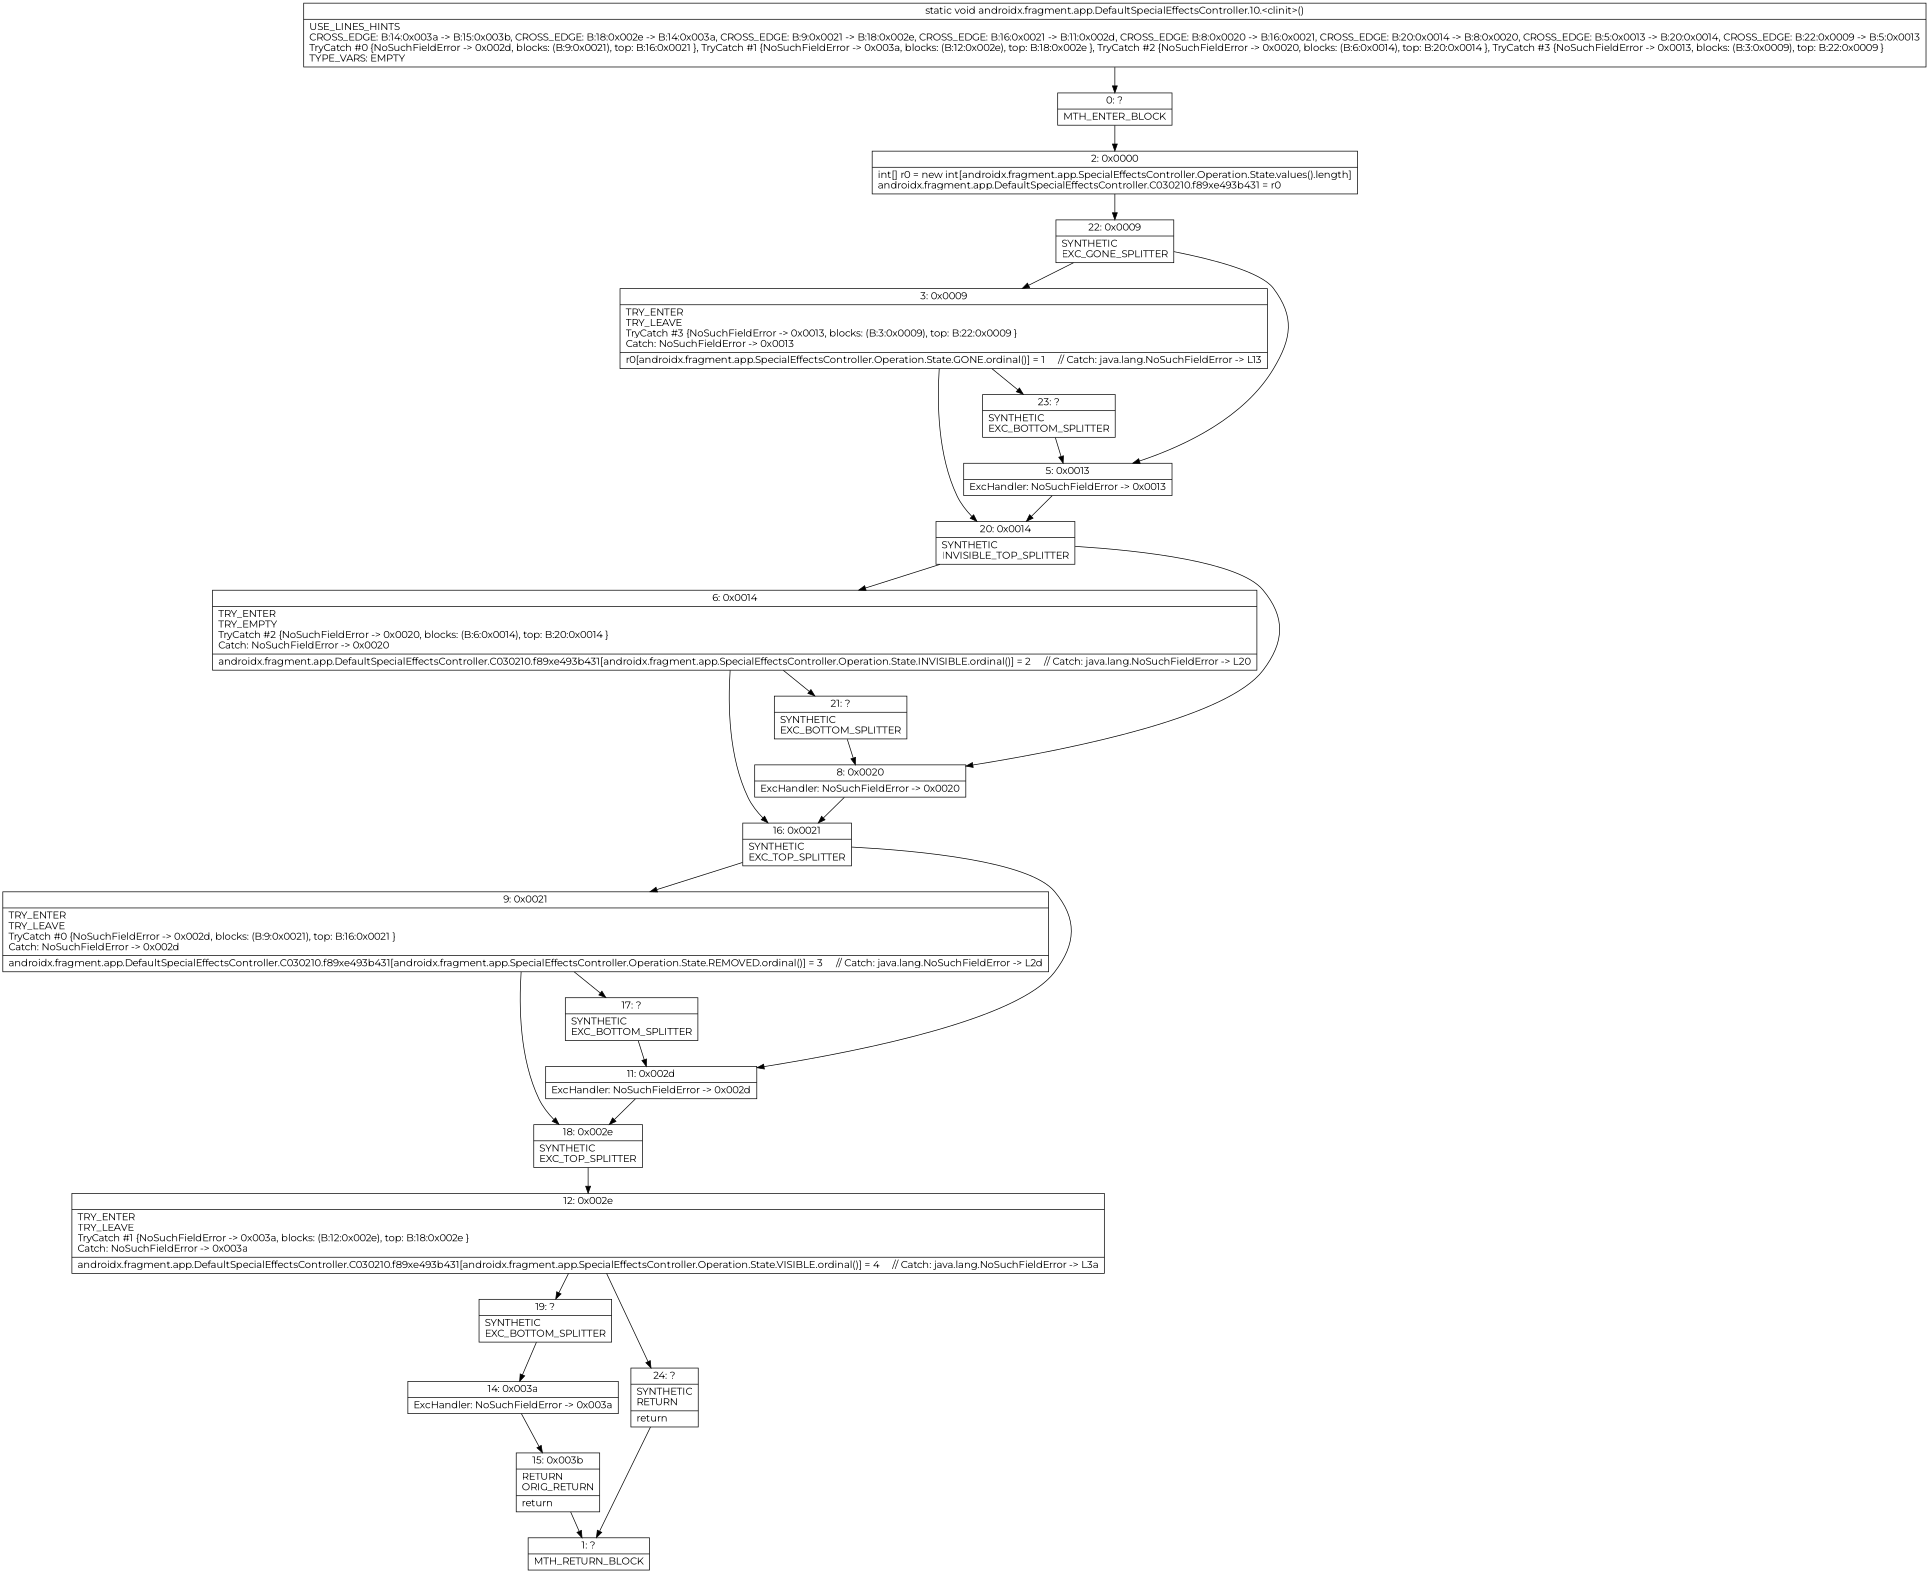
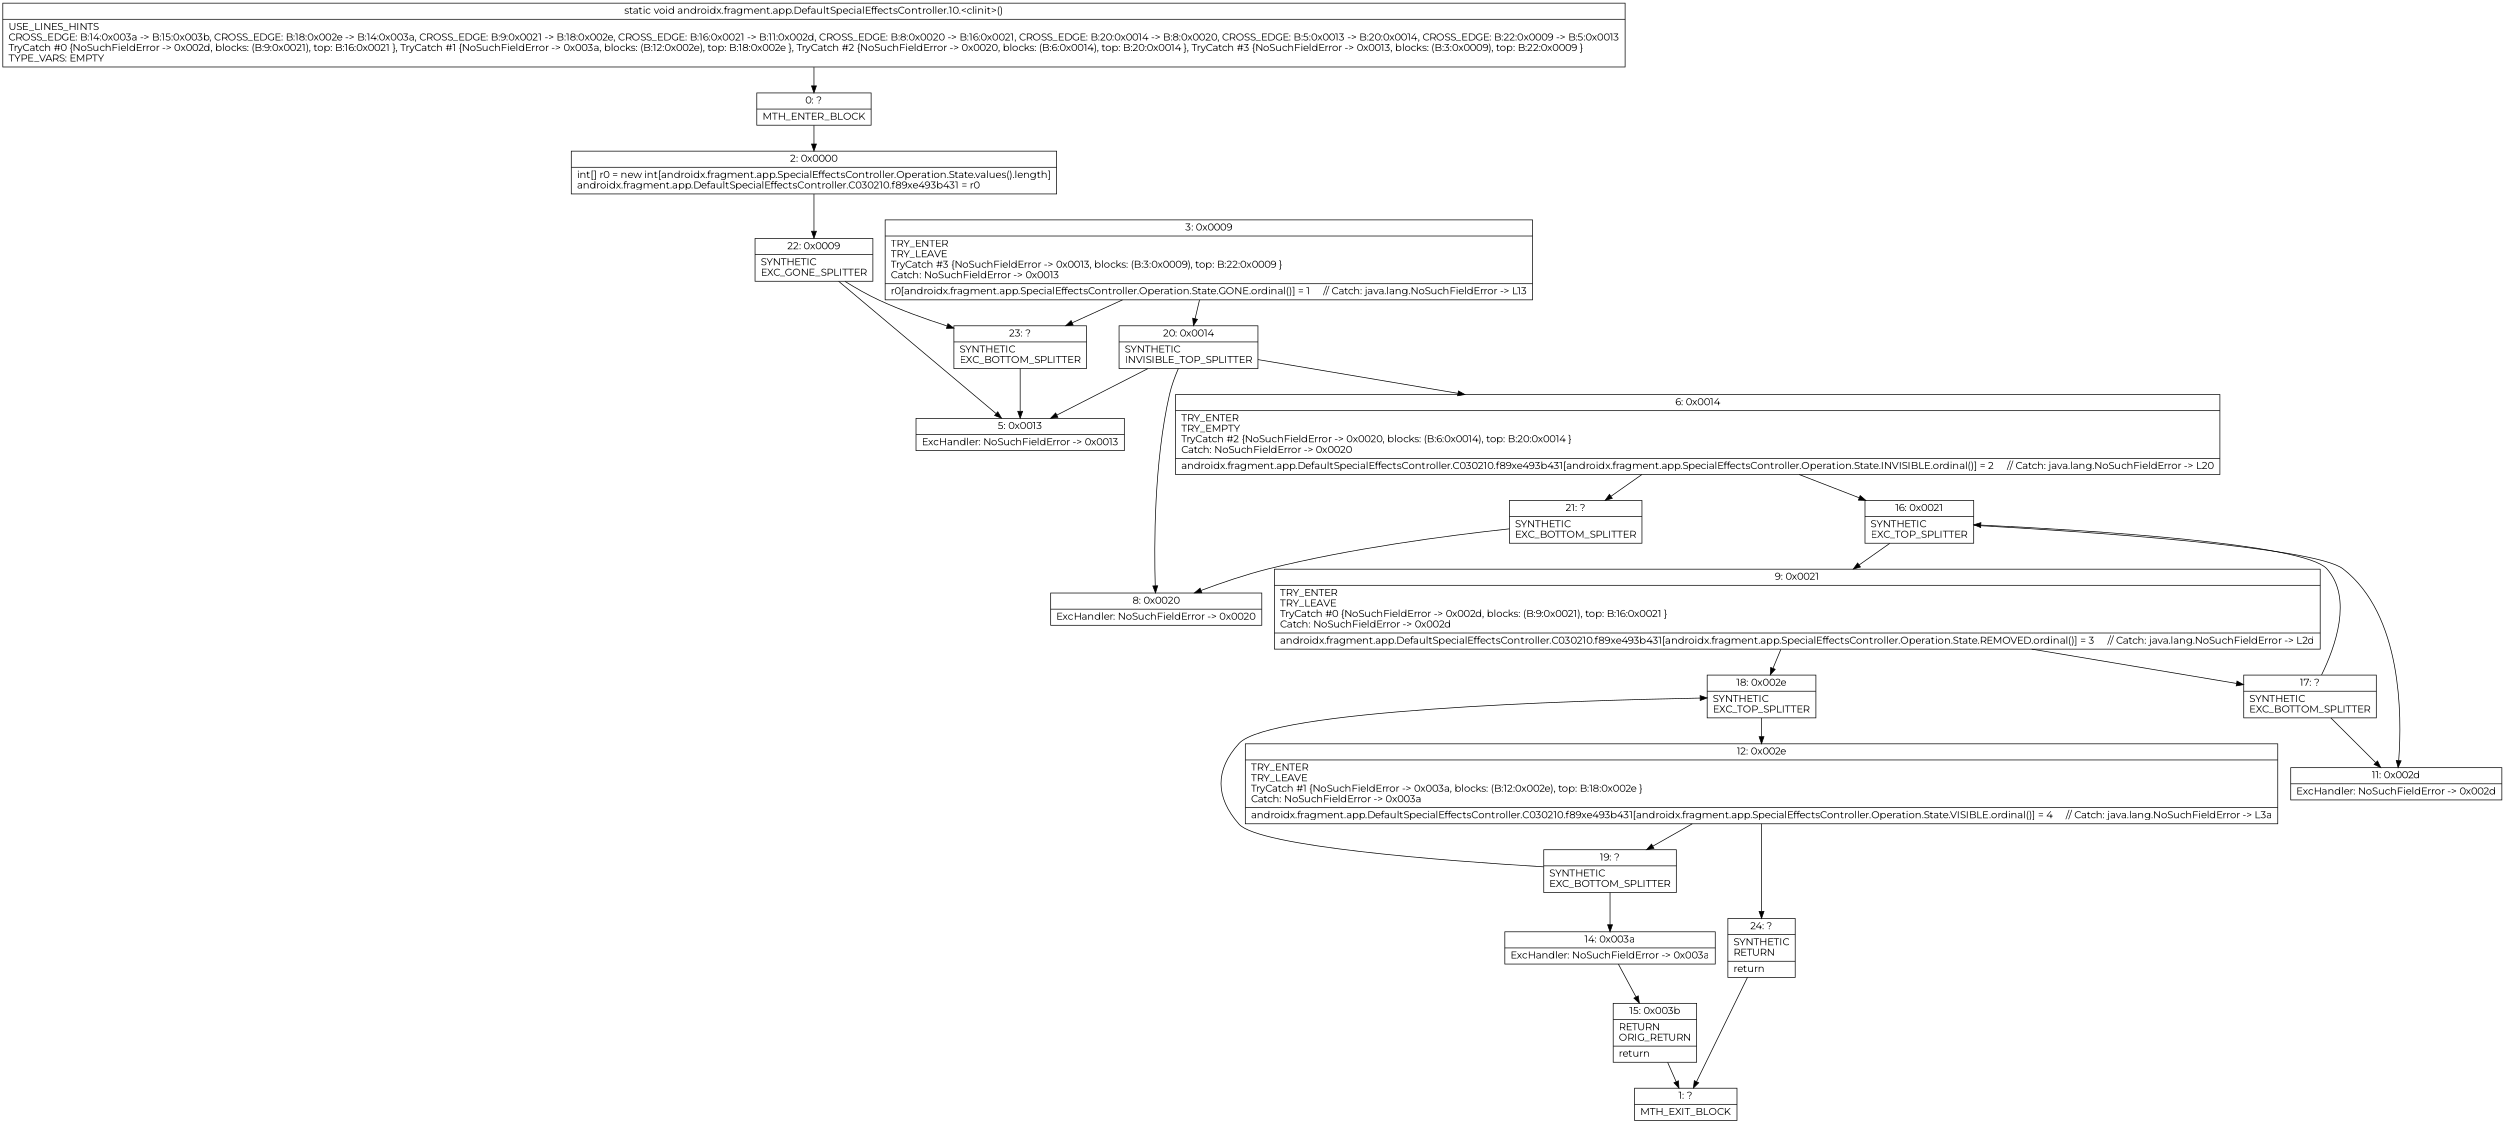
(1051, 274) -> (895, 307)
(1042, 506) -> (1102, 392)
(834, 808) -> (2324, 567)
(625, 1109) -> (1269, 730)
(589, 1562) -> (1686, 1112)
